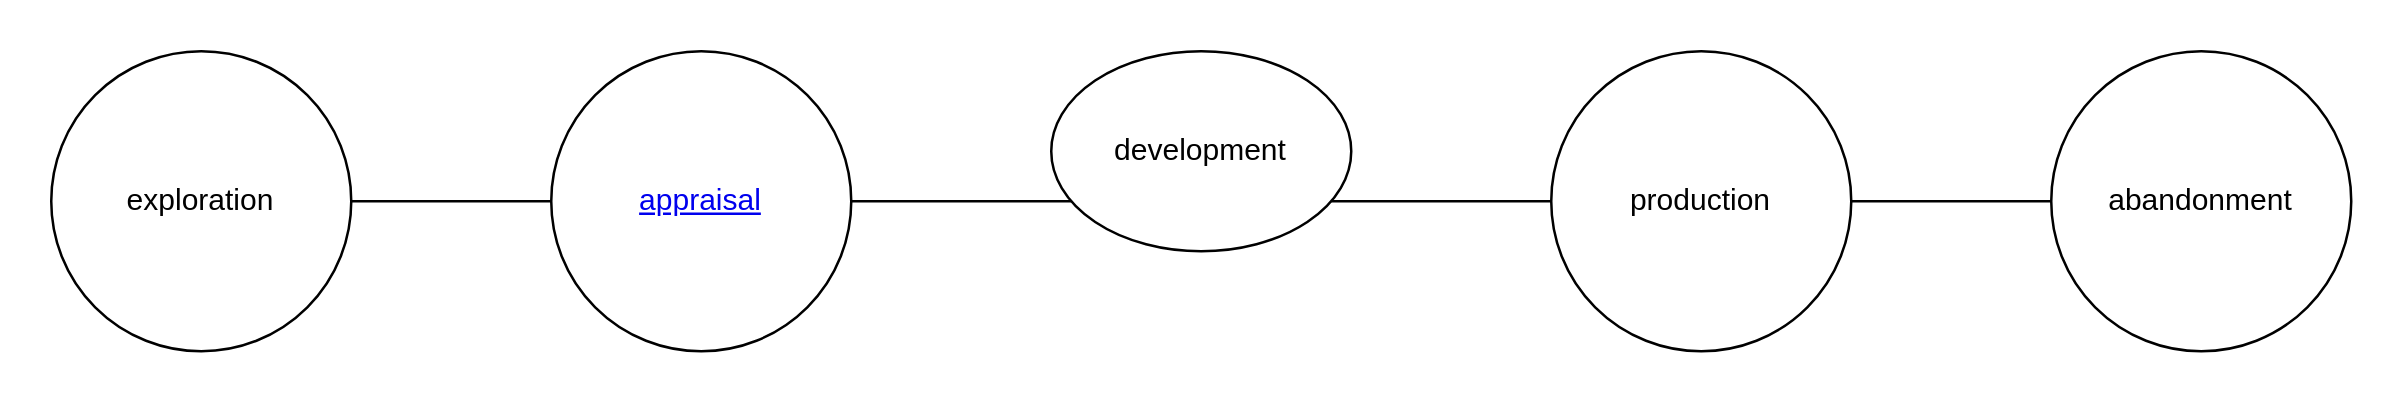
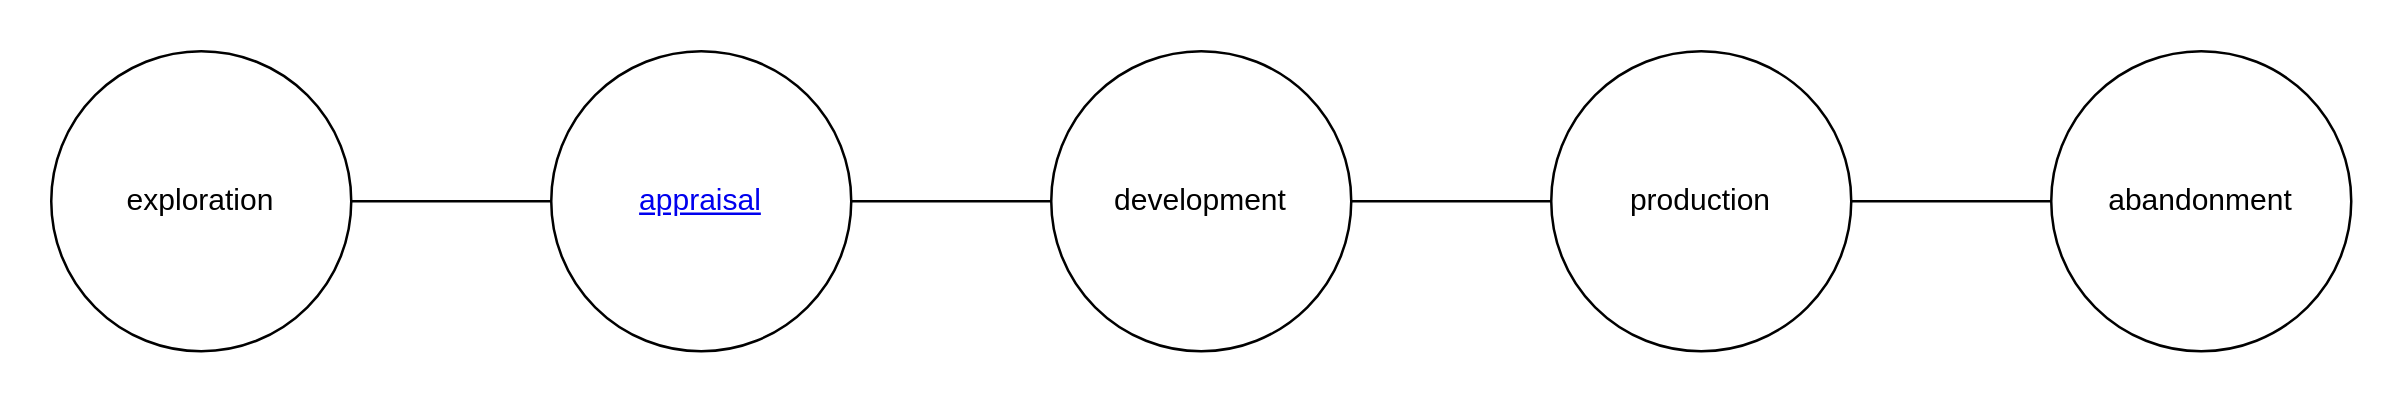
(1201, 151) -> (1201, 201)
